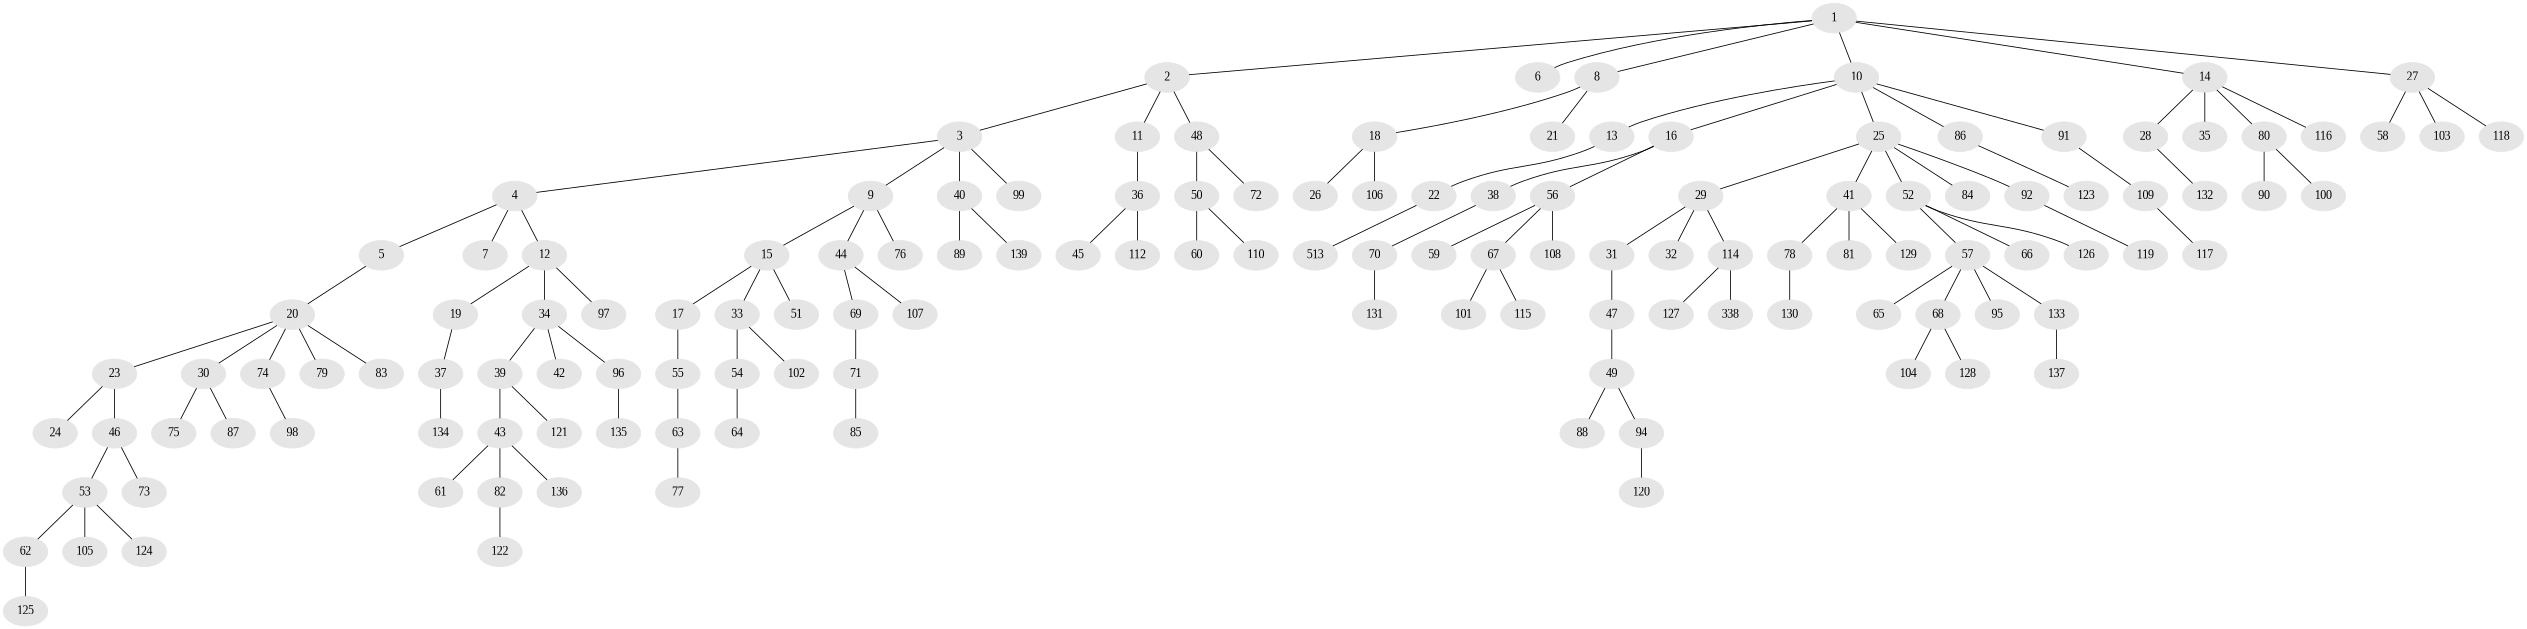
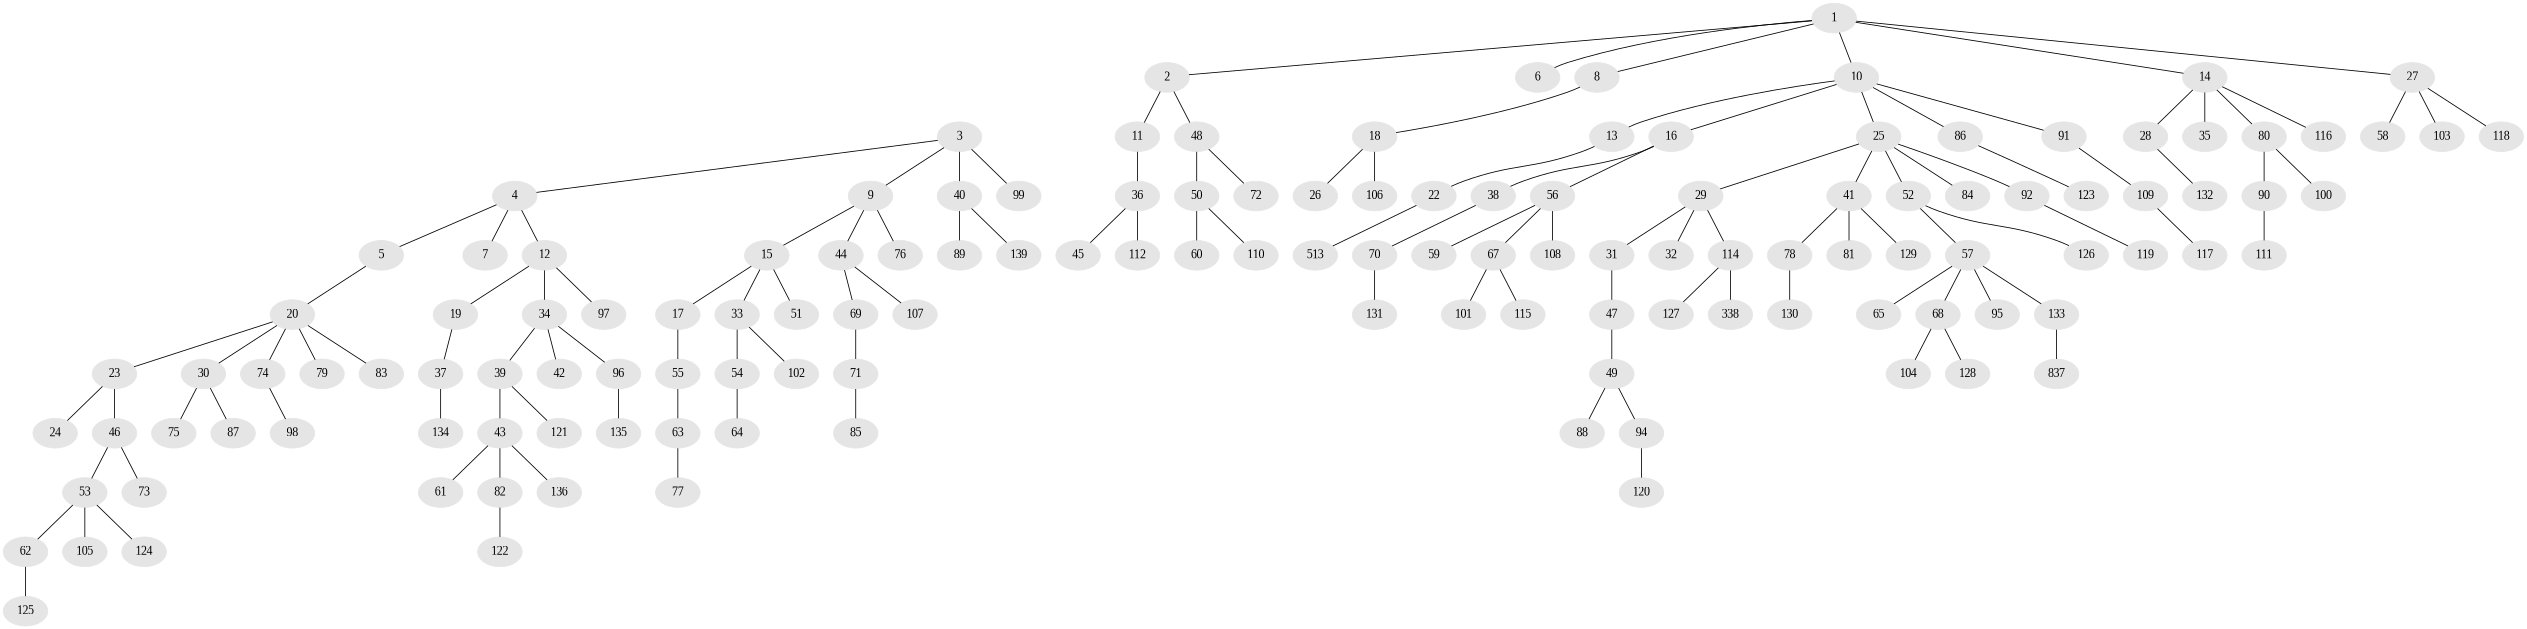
(1063, 107) -> none
(1553, 137) -> none
(2027, 255) -> none
none -> (2264, 255)
(2057, 374) -> (2057, 374)
